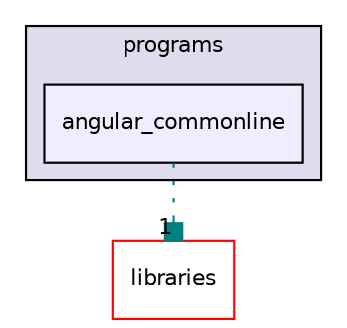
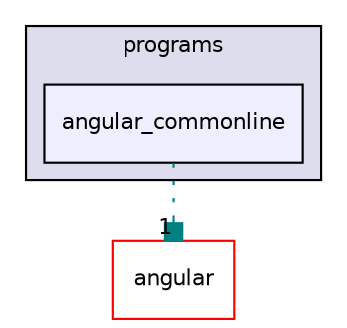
(174, 280) -> (174, 280)
